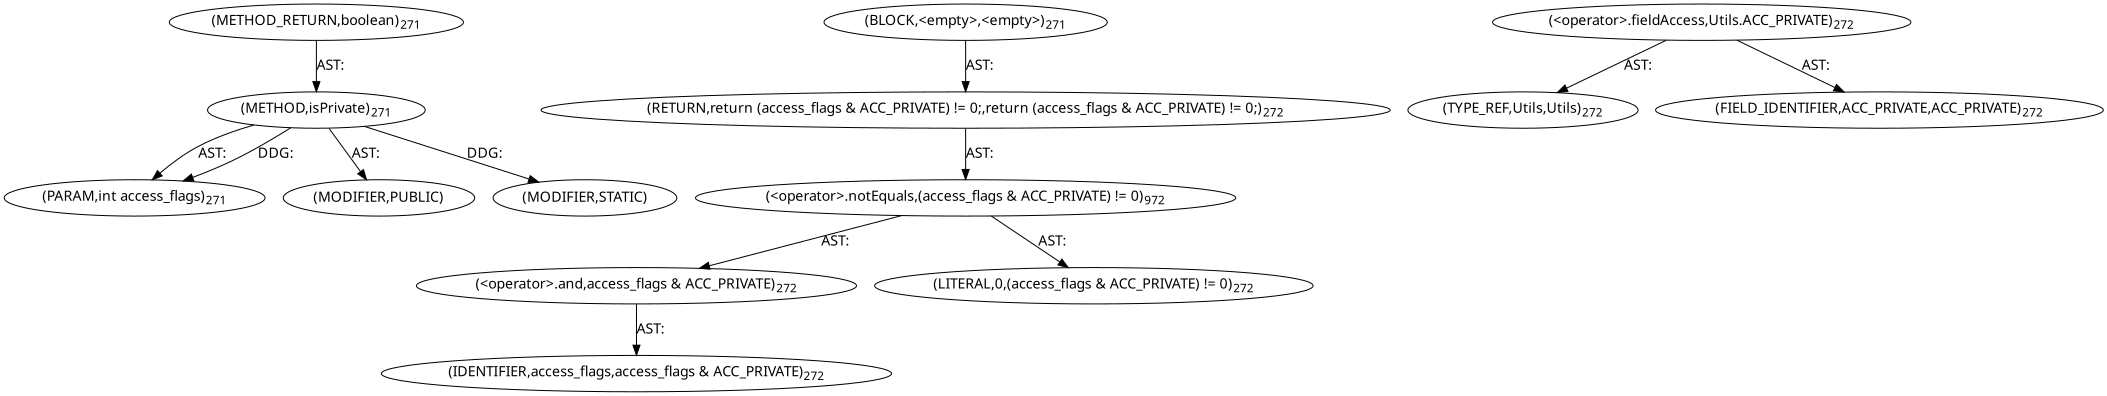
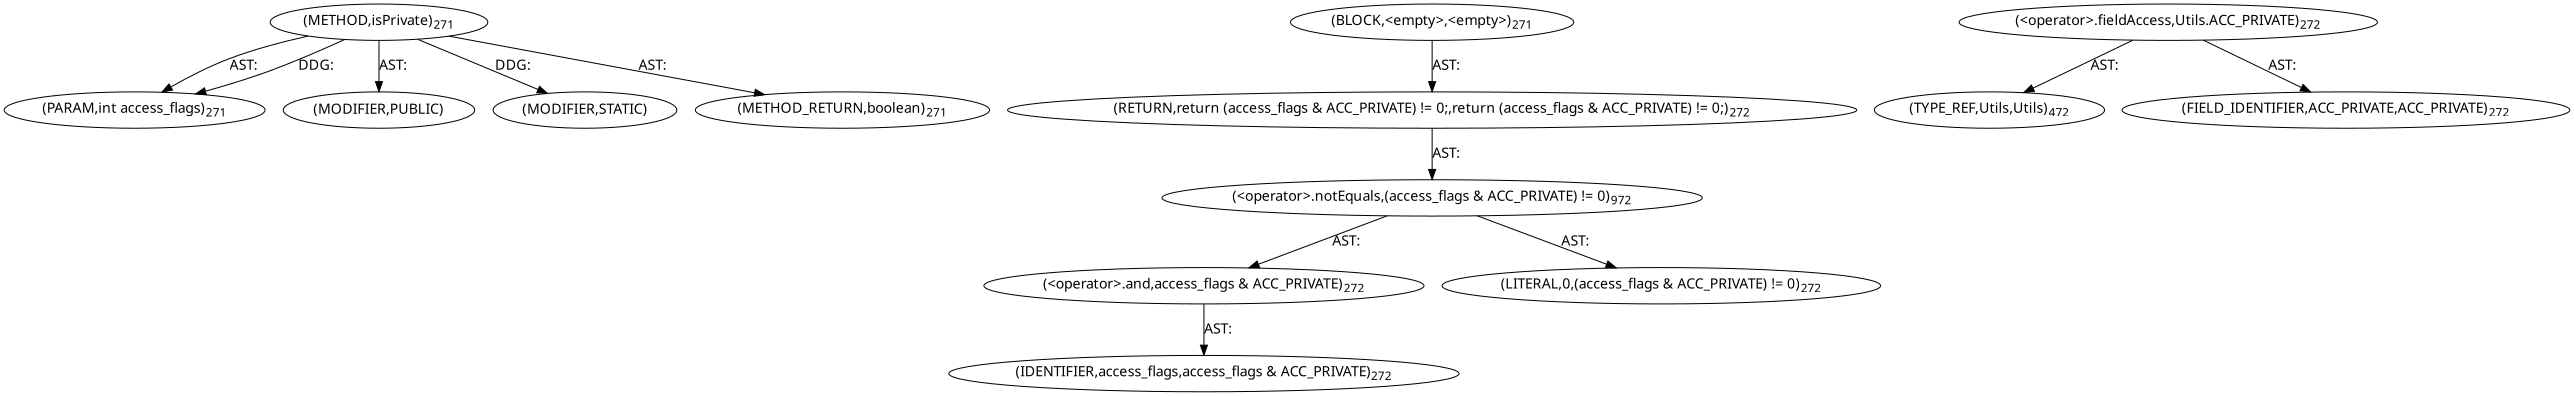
(316, 61) -> (602, 64)
(1593, 109) -> (2059, 109)
